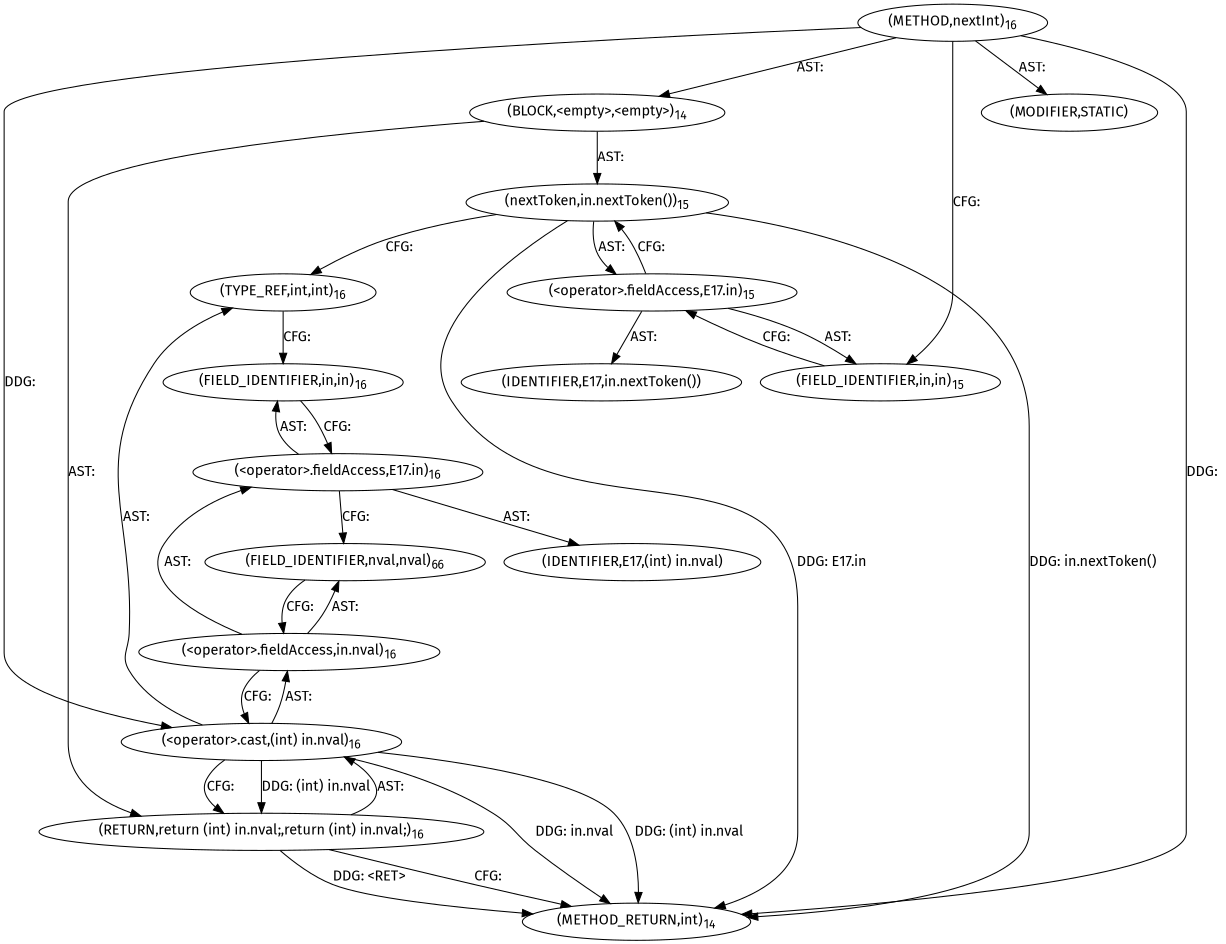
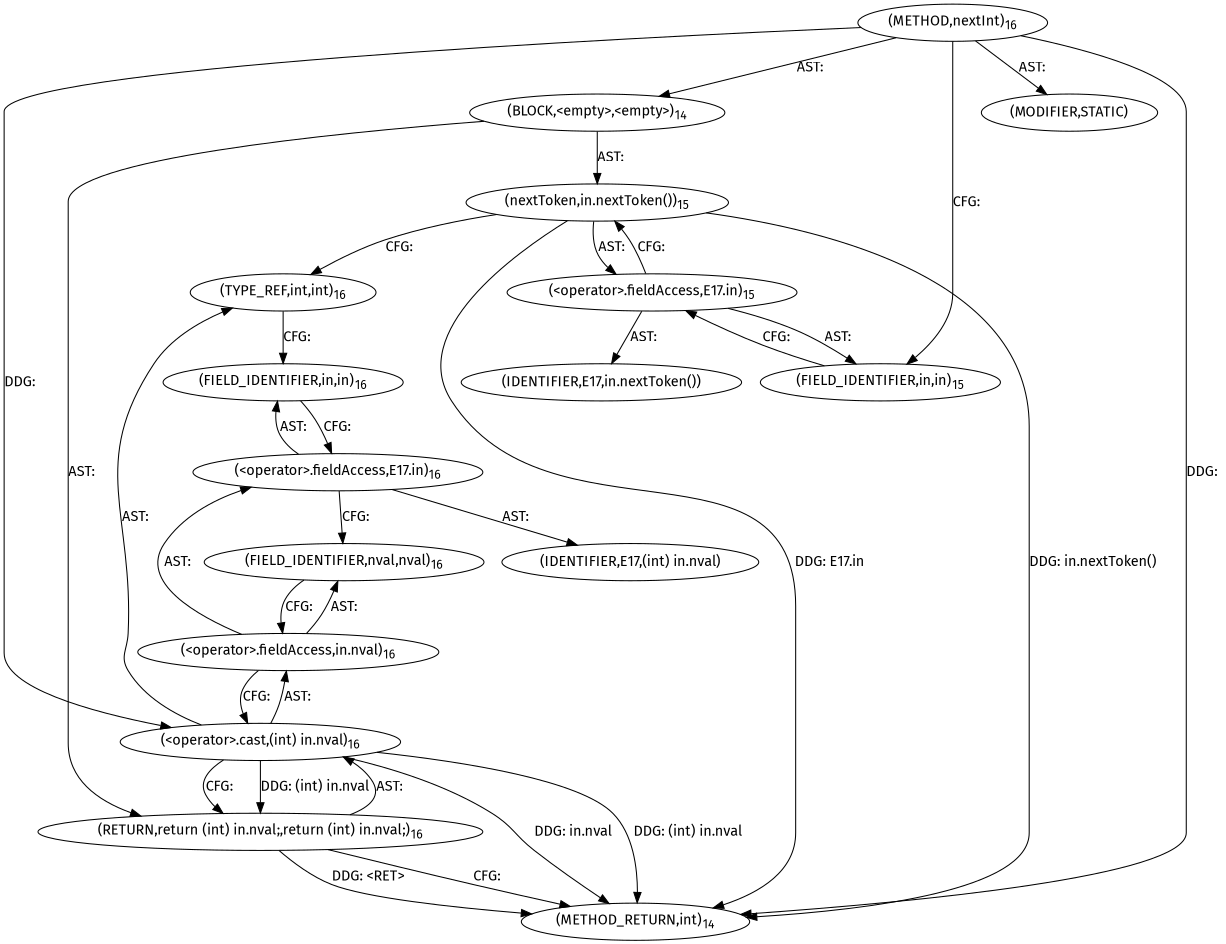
(438, 561) -> (437, 561)
